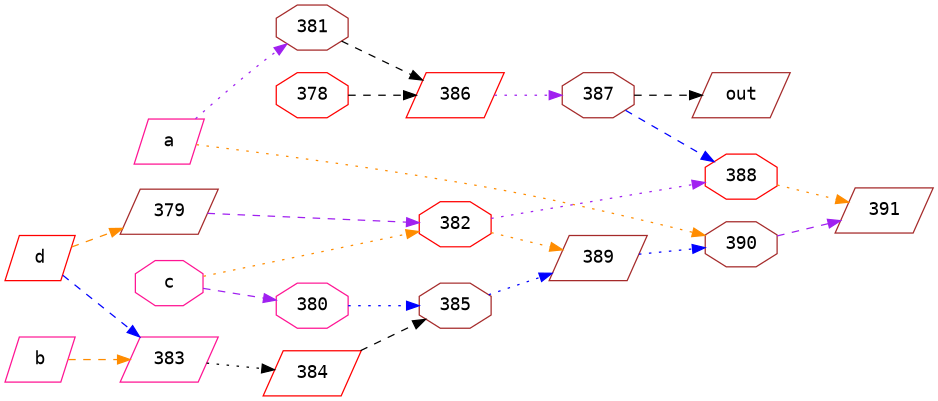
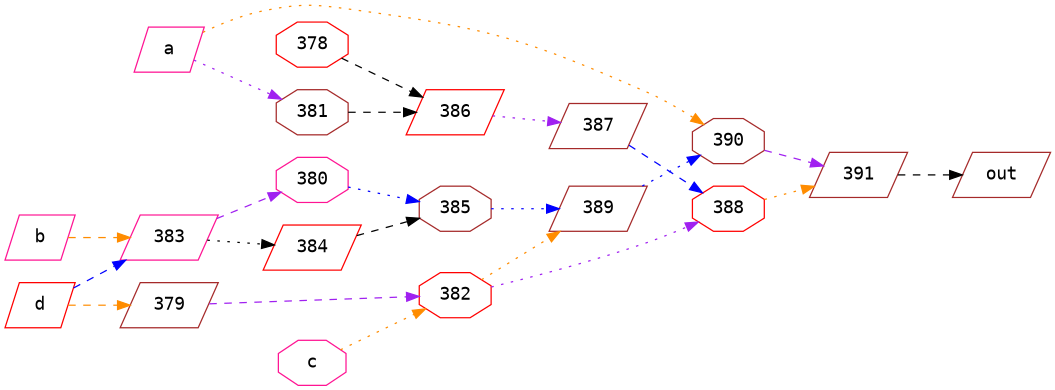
(598, 95) -> (598, 126)
(662, 95) -> (924, 175)
(233, 293) -> (243, 208)
